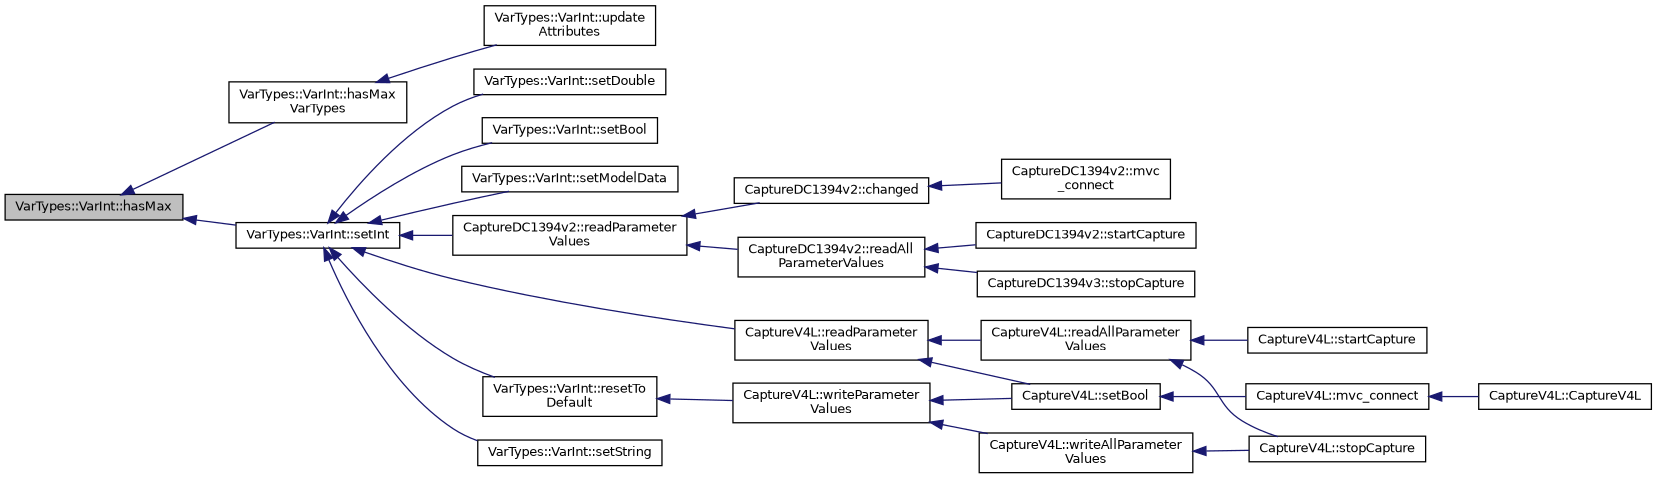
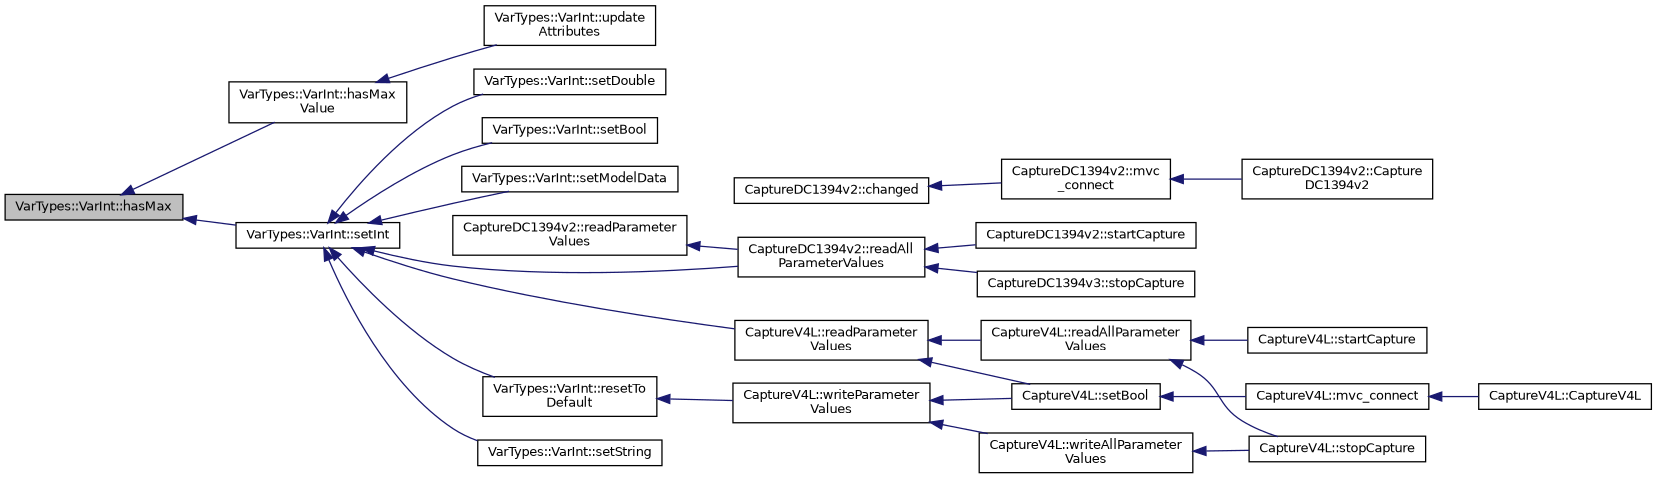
(318, 102) -> (318, 102)
none -> (1337, 179)
(728, 208) -> none
(432, 235) -> (555, 272)
